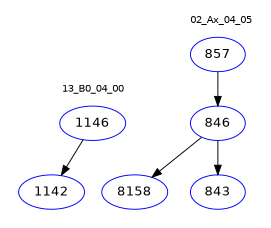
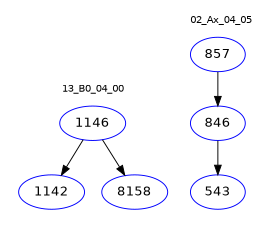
(189, 148) -> (111, 153)
(218, 192) -> (218, 192)
